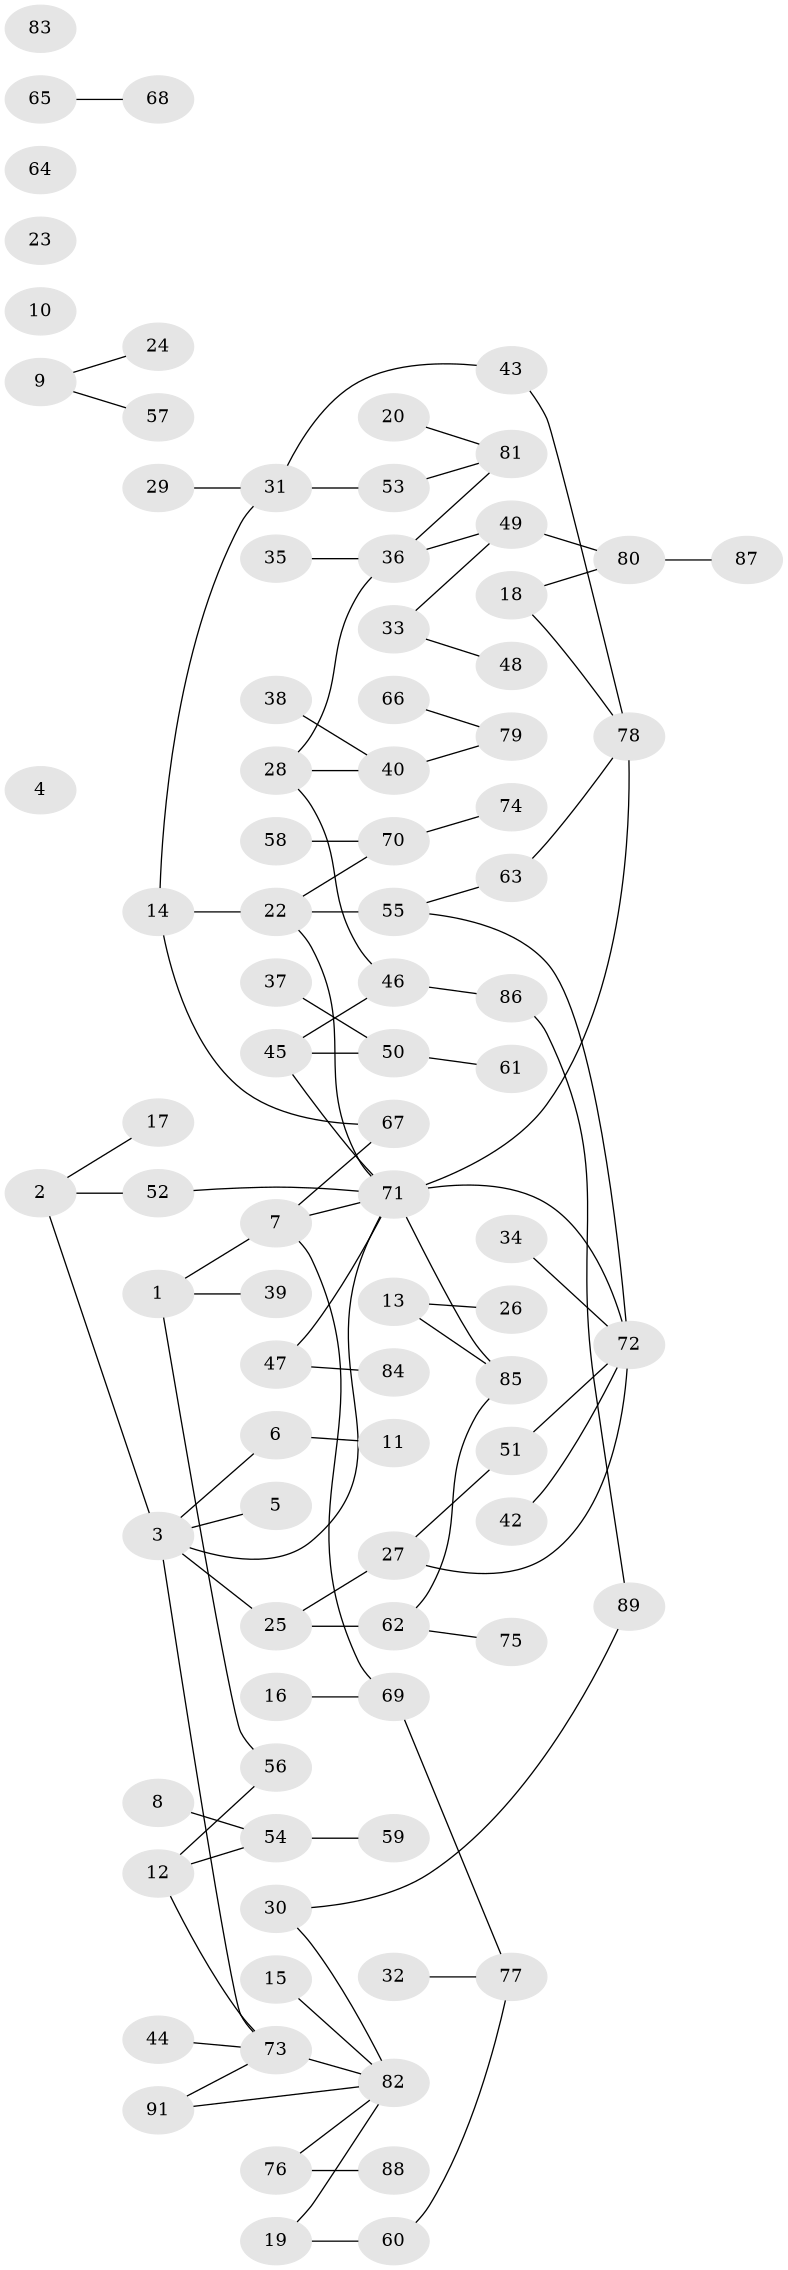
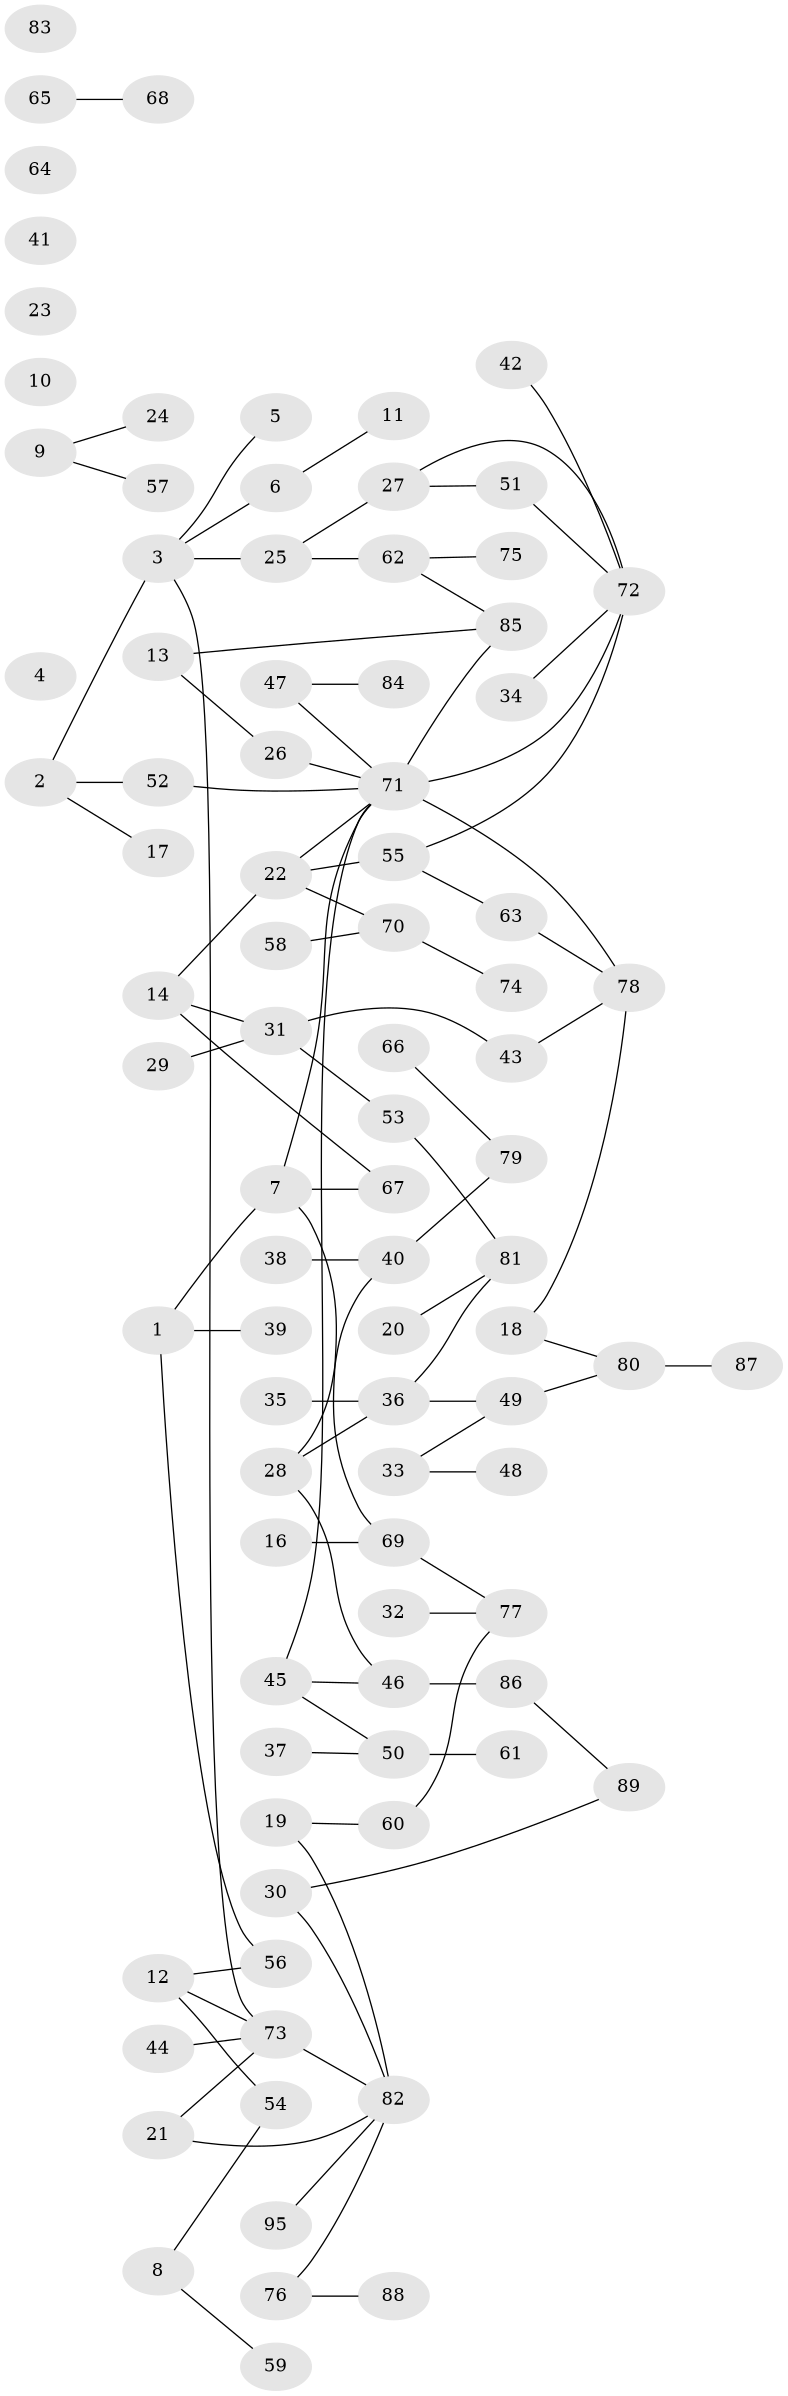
none -> (41, 241)
(357, 1458) -> (335, 771)
(335, 1838) -> (217, 2319)
(276, 1980) -> (276, 2225)
(158, 2110) -> (158, 2135)
